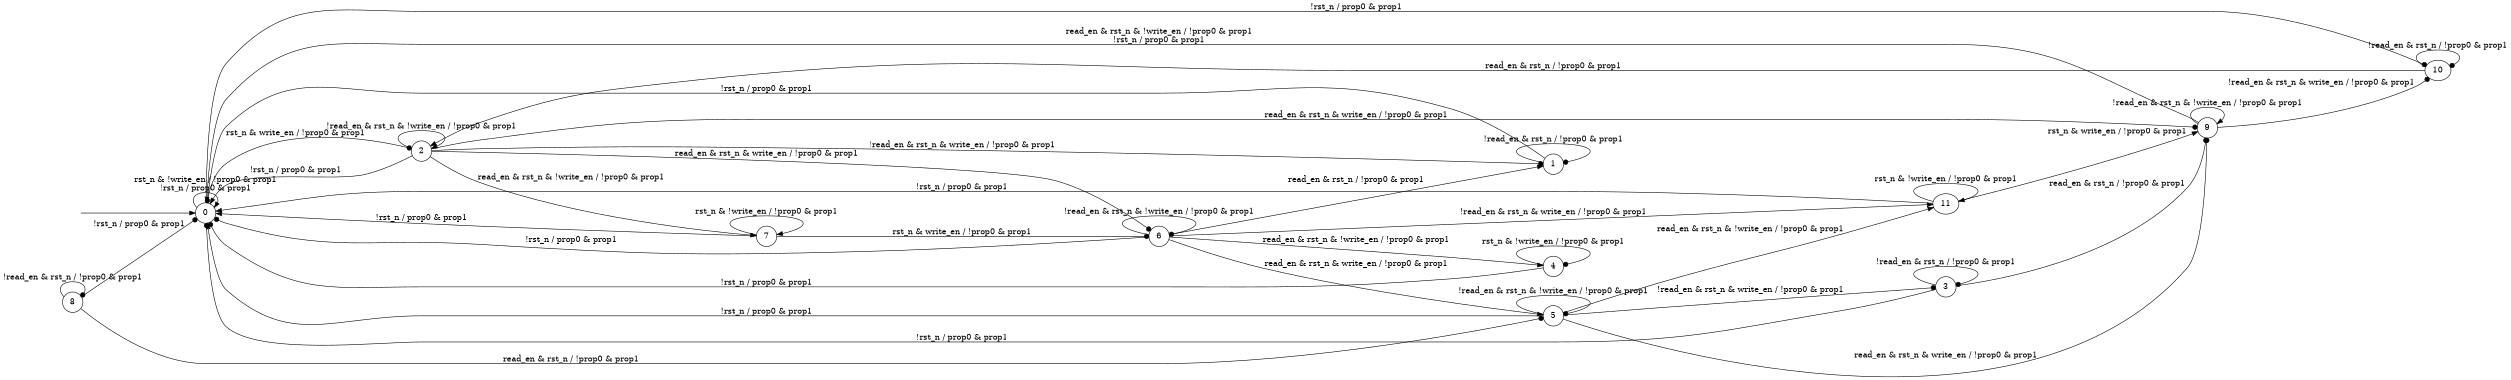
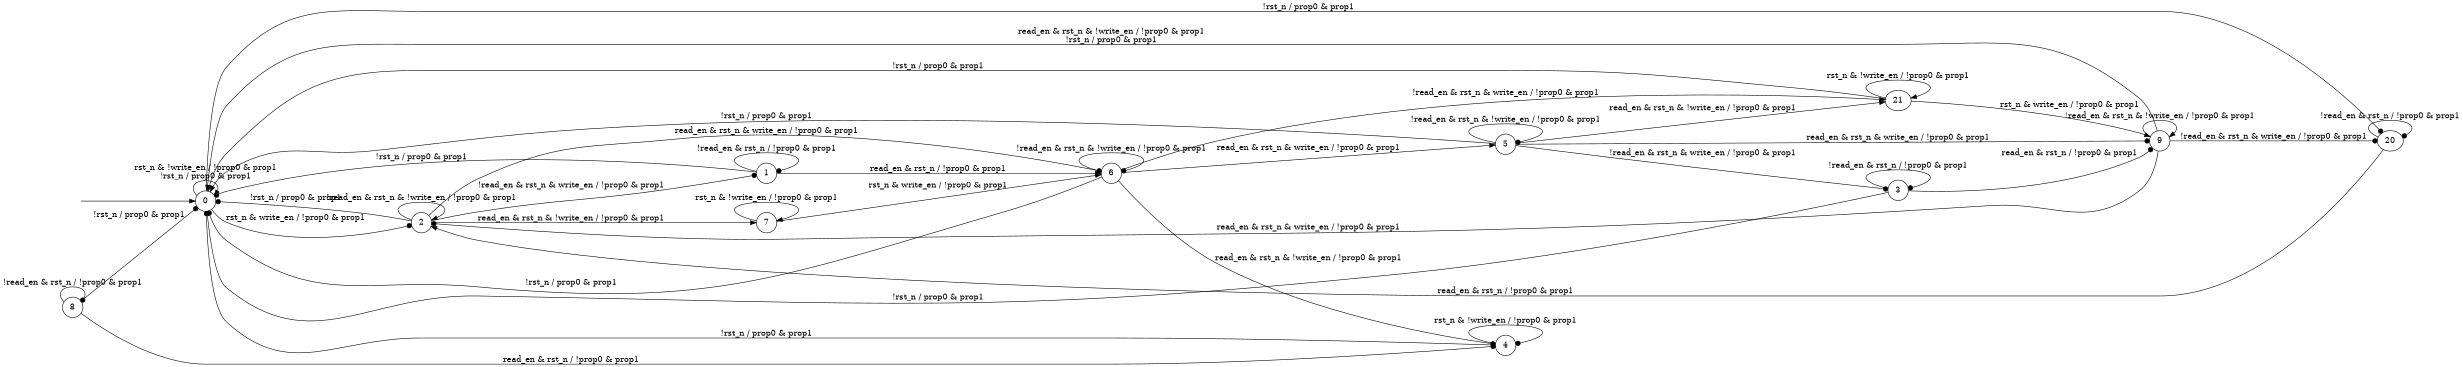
(2438, 70) -> (2390, 141)
(1311, 119) -> (1313, 233)
(311, 177) -> (316, 209)
(1353, 201) -> (936, 173)
(1946, 204) -> (1898, 101)
(489, 227) -> none
(960, 236) -> (936, 198)
(1353, 250) -> (1299, 298)
(805, 364) -> (780, 364)
